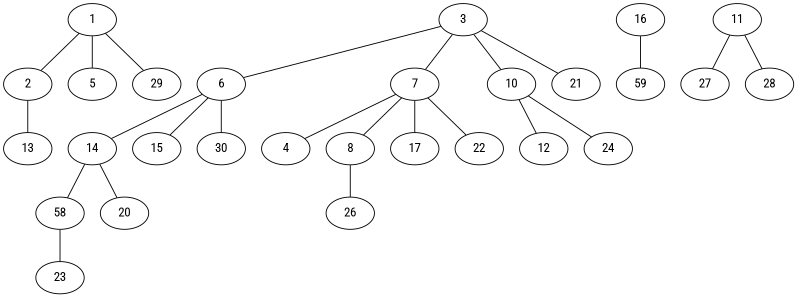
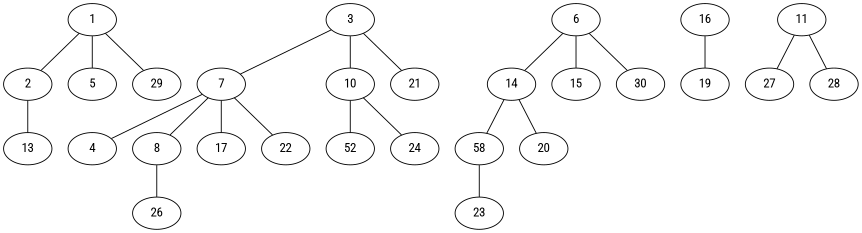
(342, 52) -> none
(641, 84) -> (705, 84)
(544, 149) -> (350, 149)
